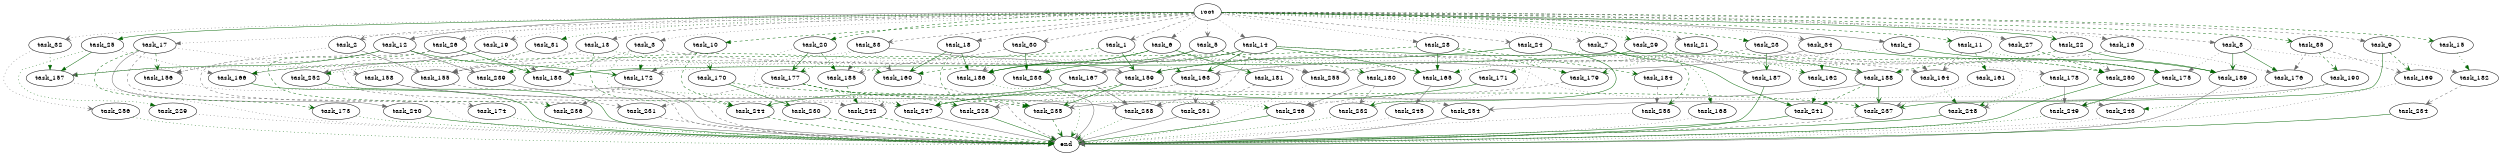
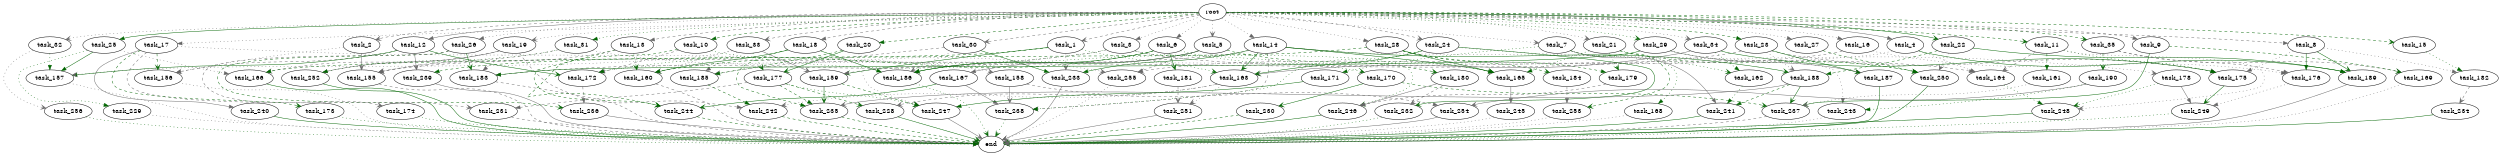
(1336, 58) -> (1341, 64)
(1702, 69) -> (1675, 67)
(1360, 102) -> (1281, 81)
